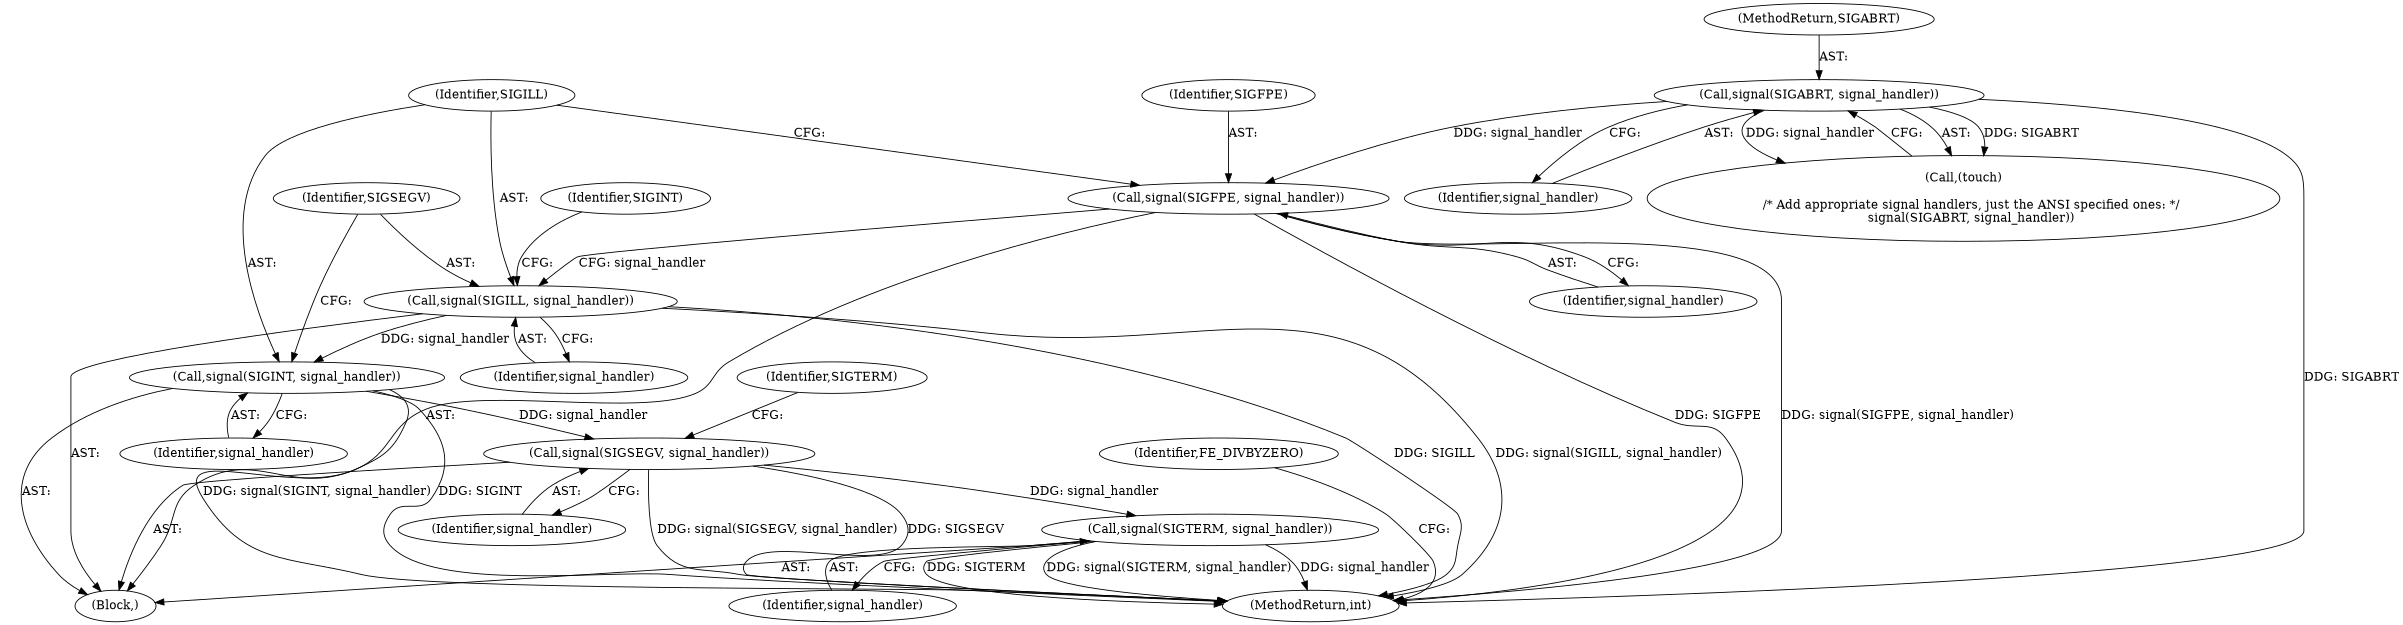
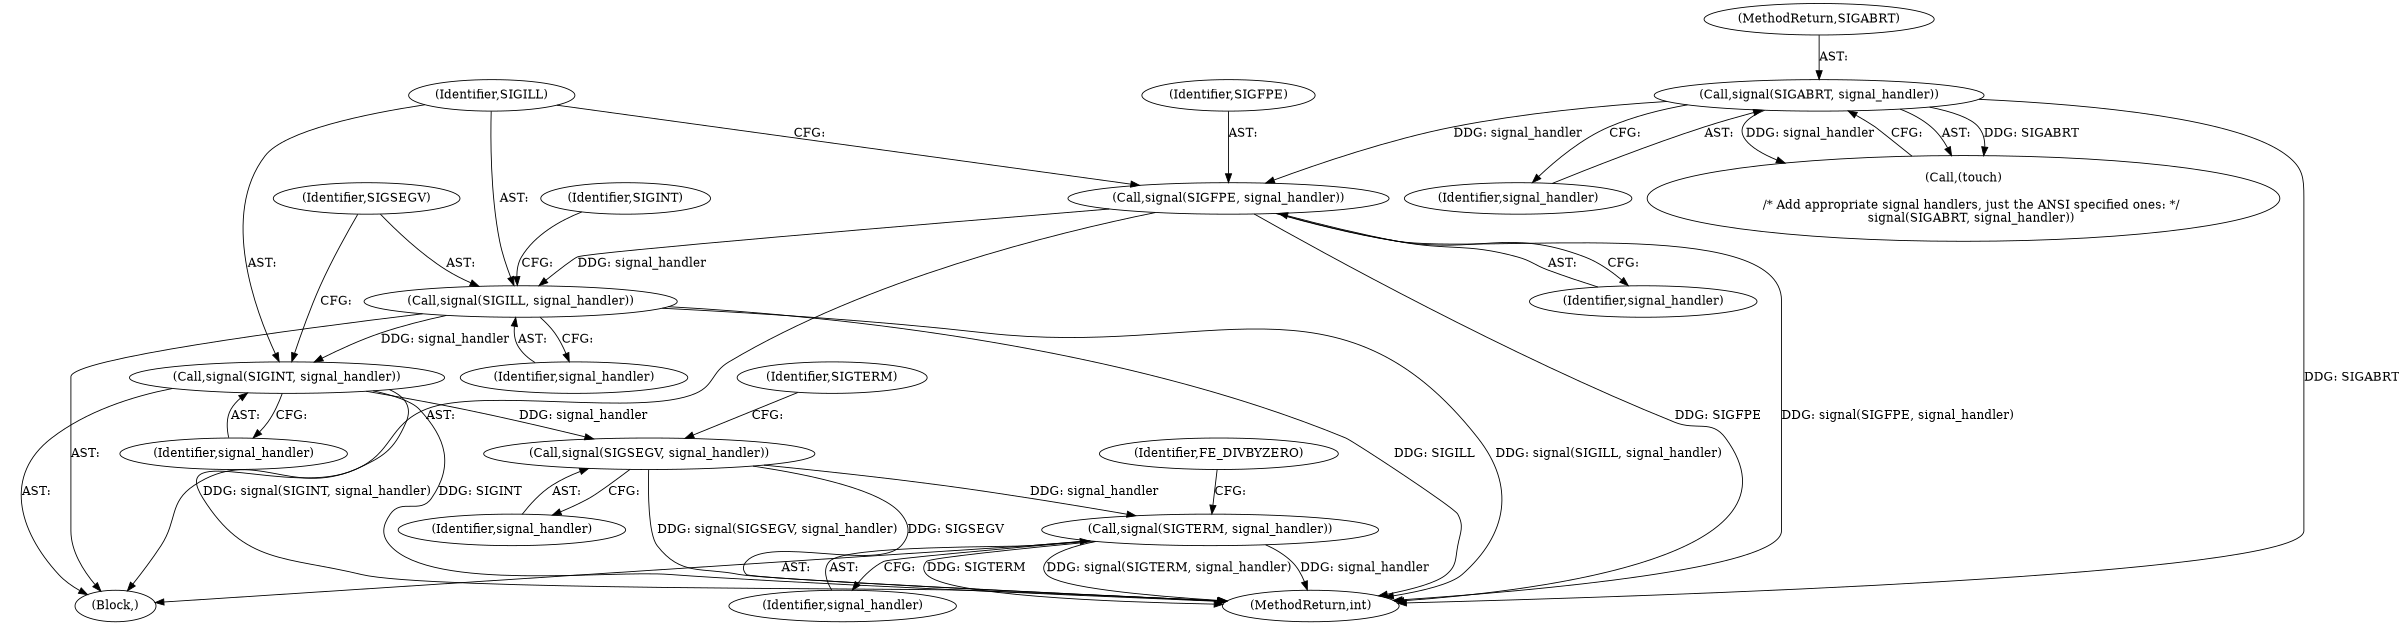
(642, 263) -> (642, 263)
(244, 479) -> none
(1387, 515) -> (1215, 487)
